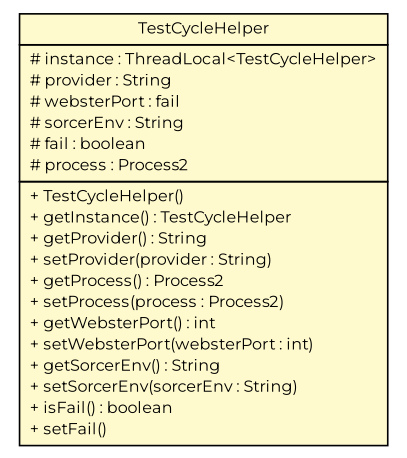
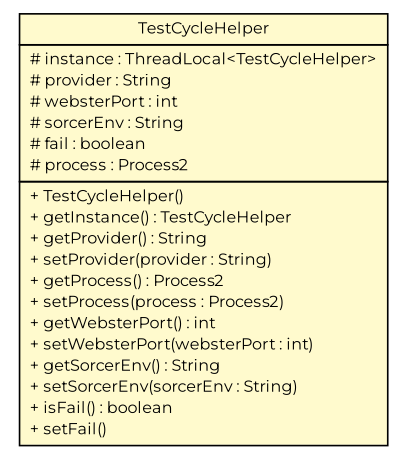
(105, 102) -> (104, 102)
